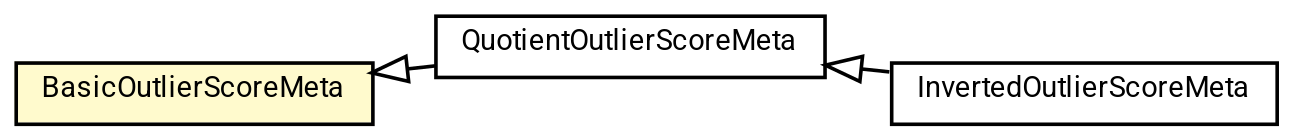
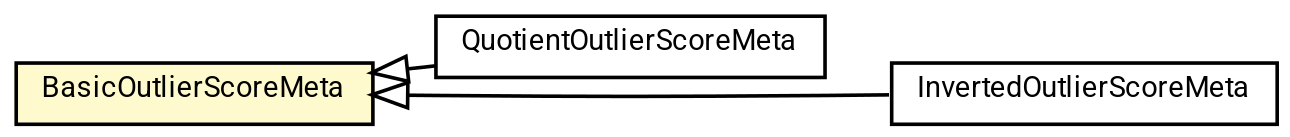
(875, 70) -> (649, 96)
